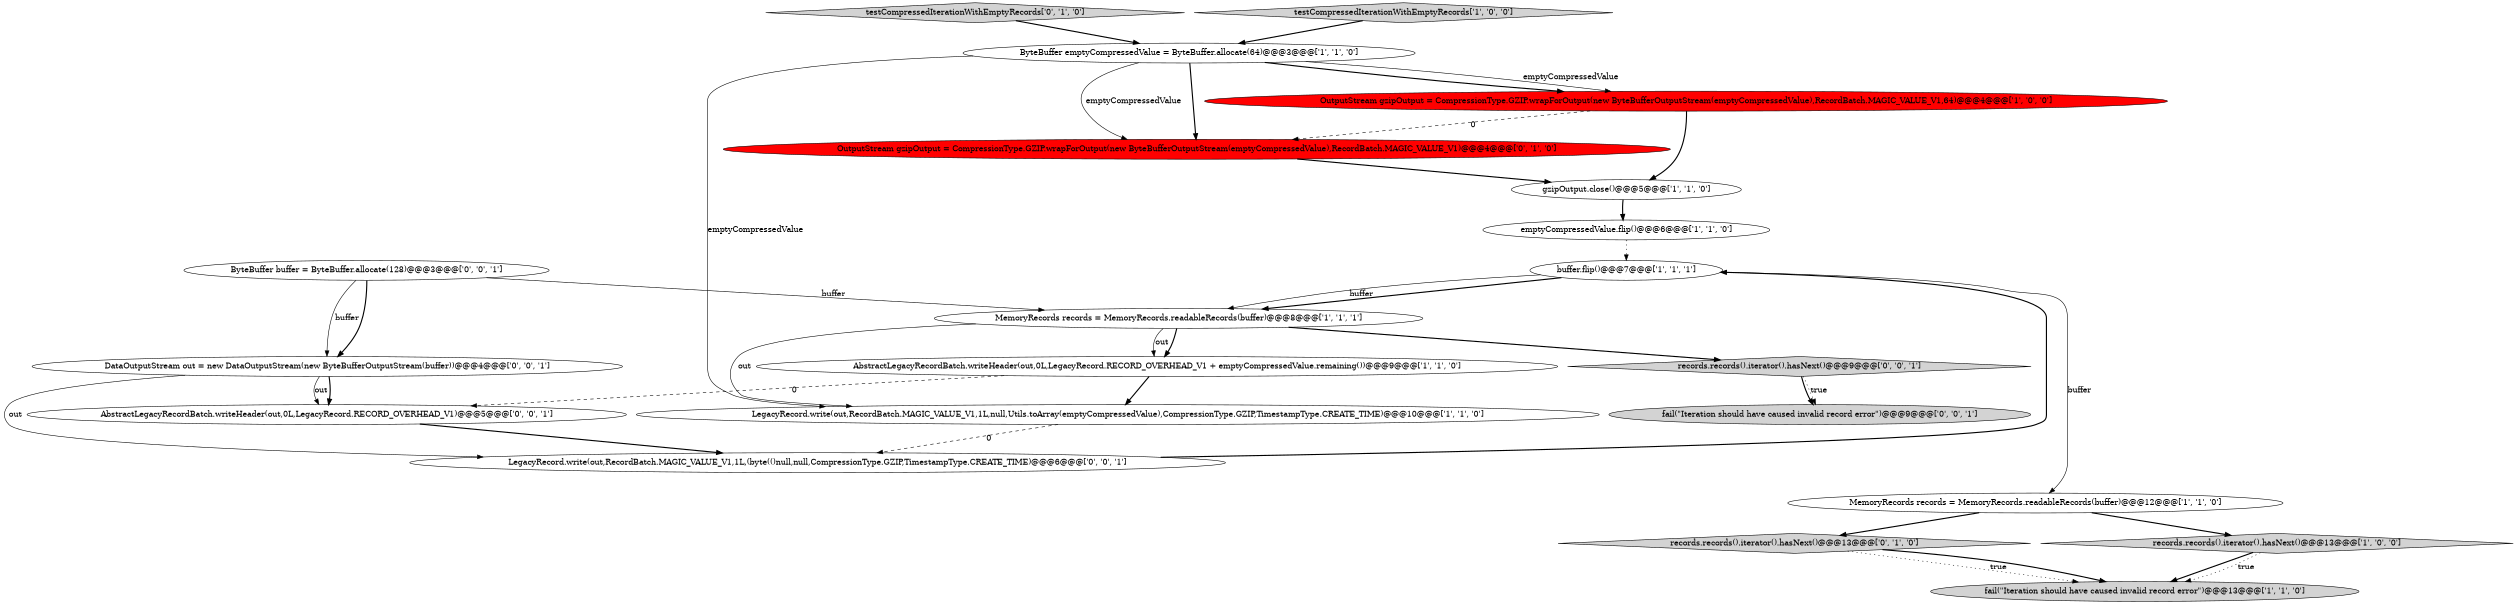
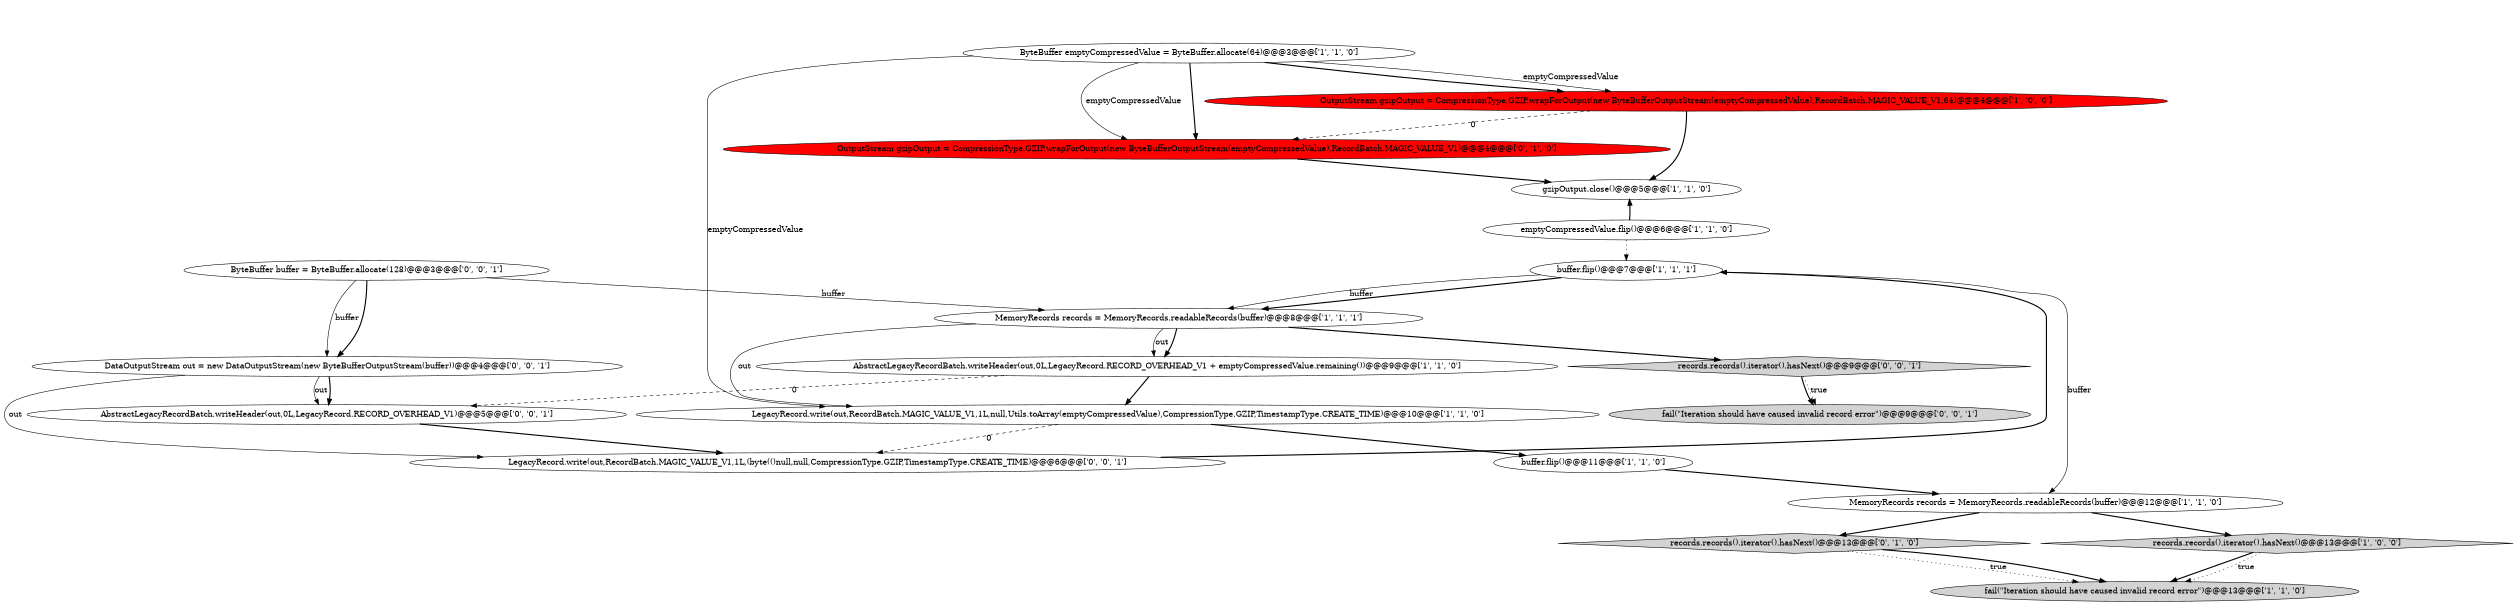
(975, 13) -> none
(1404, 13) -> none
(1623, 207) -> (1630, 213)
none -> (1593, 463)
